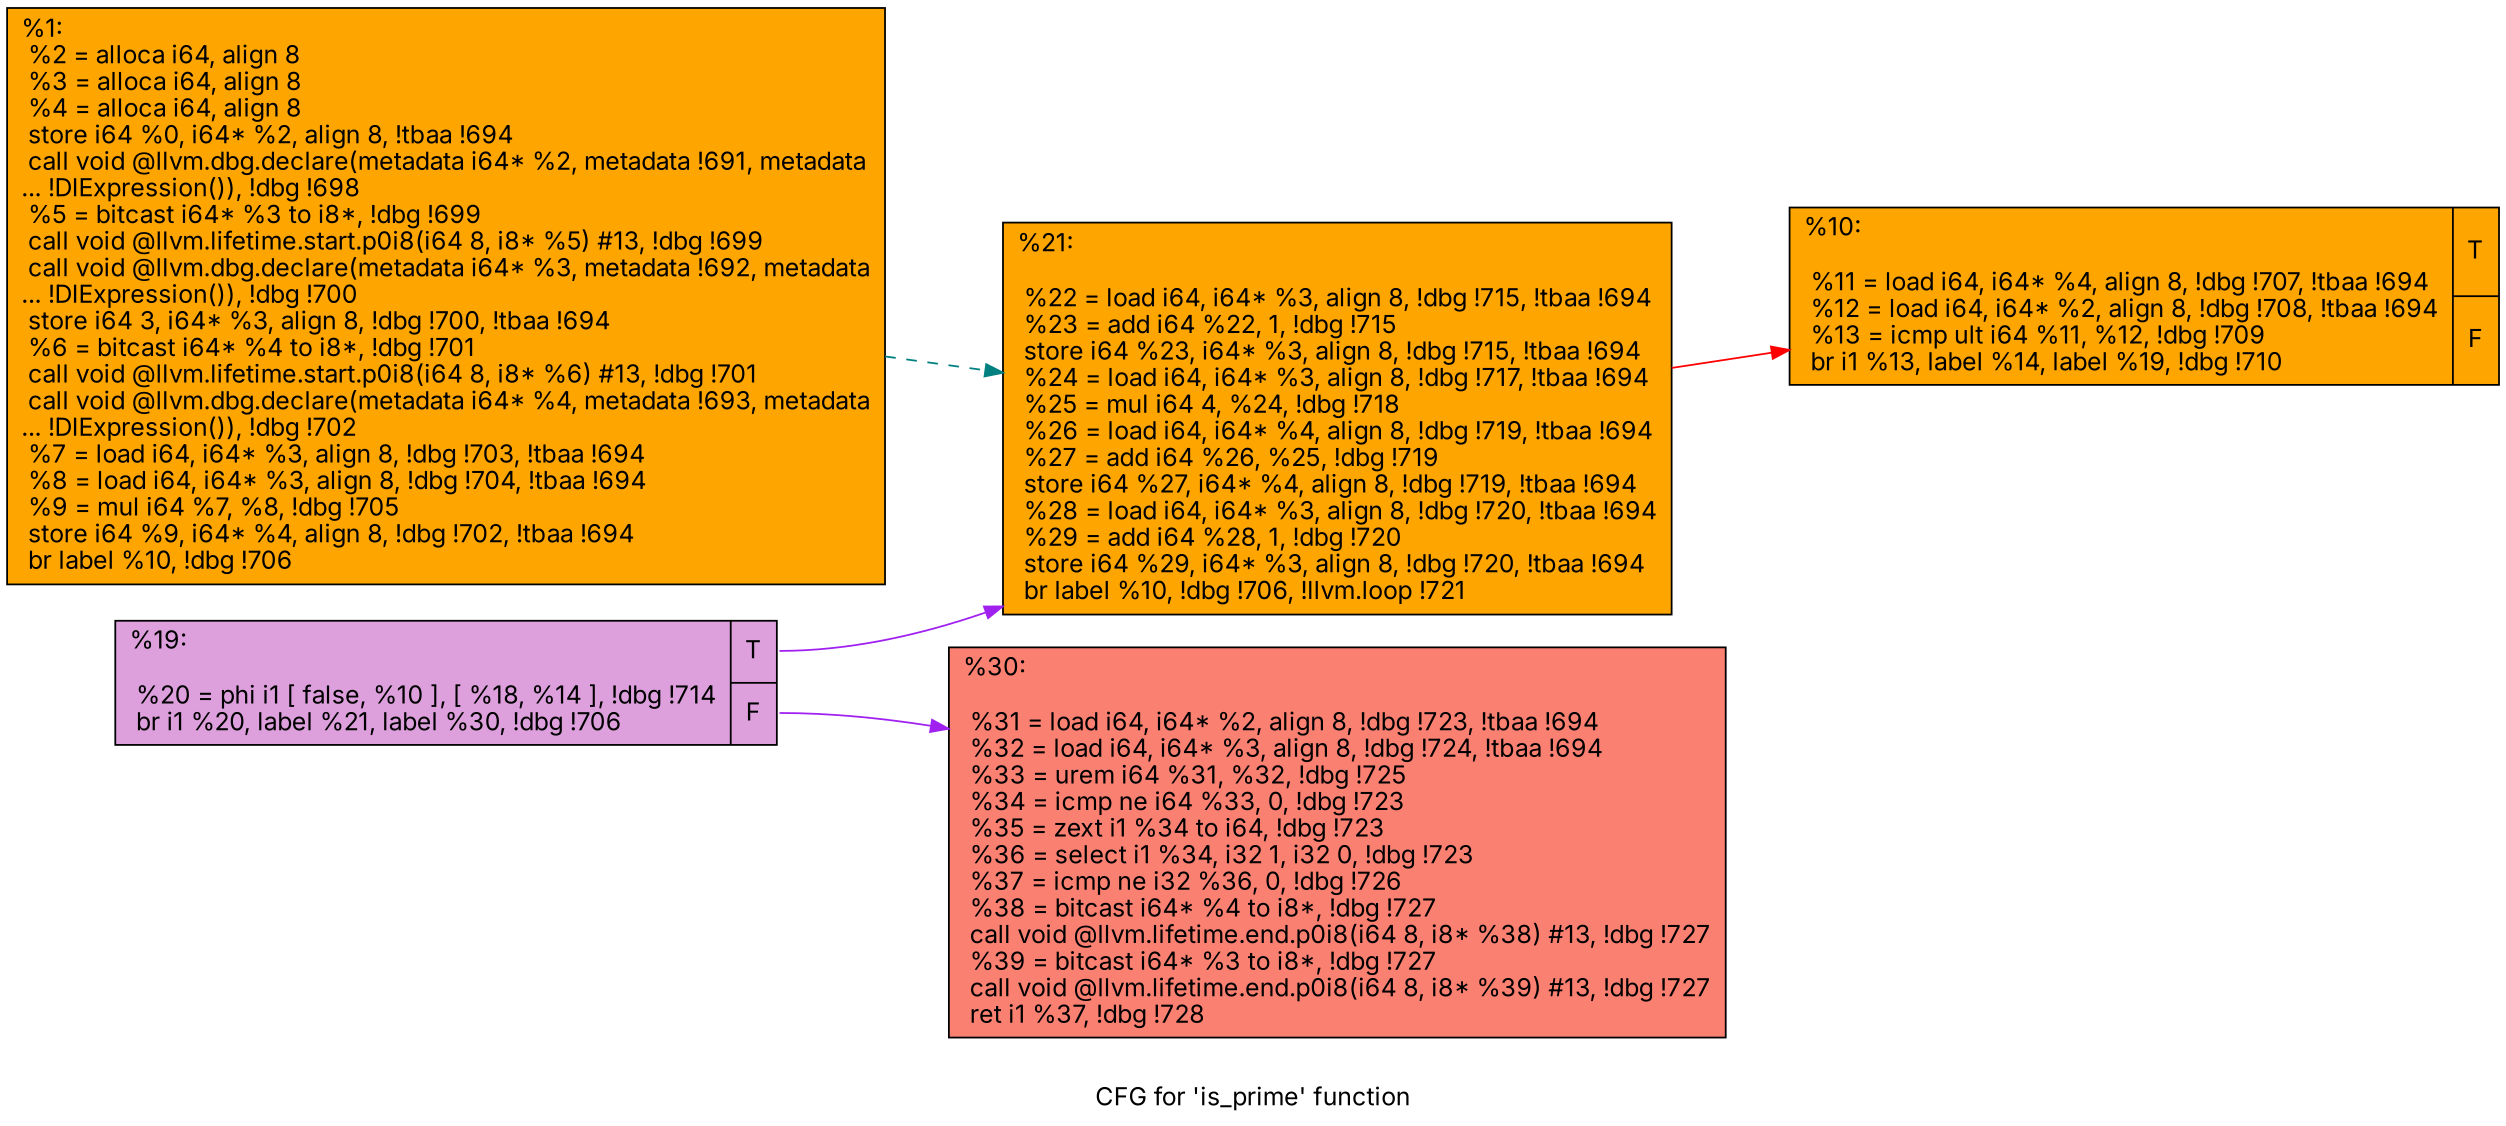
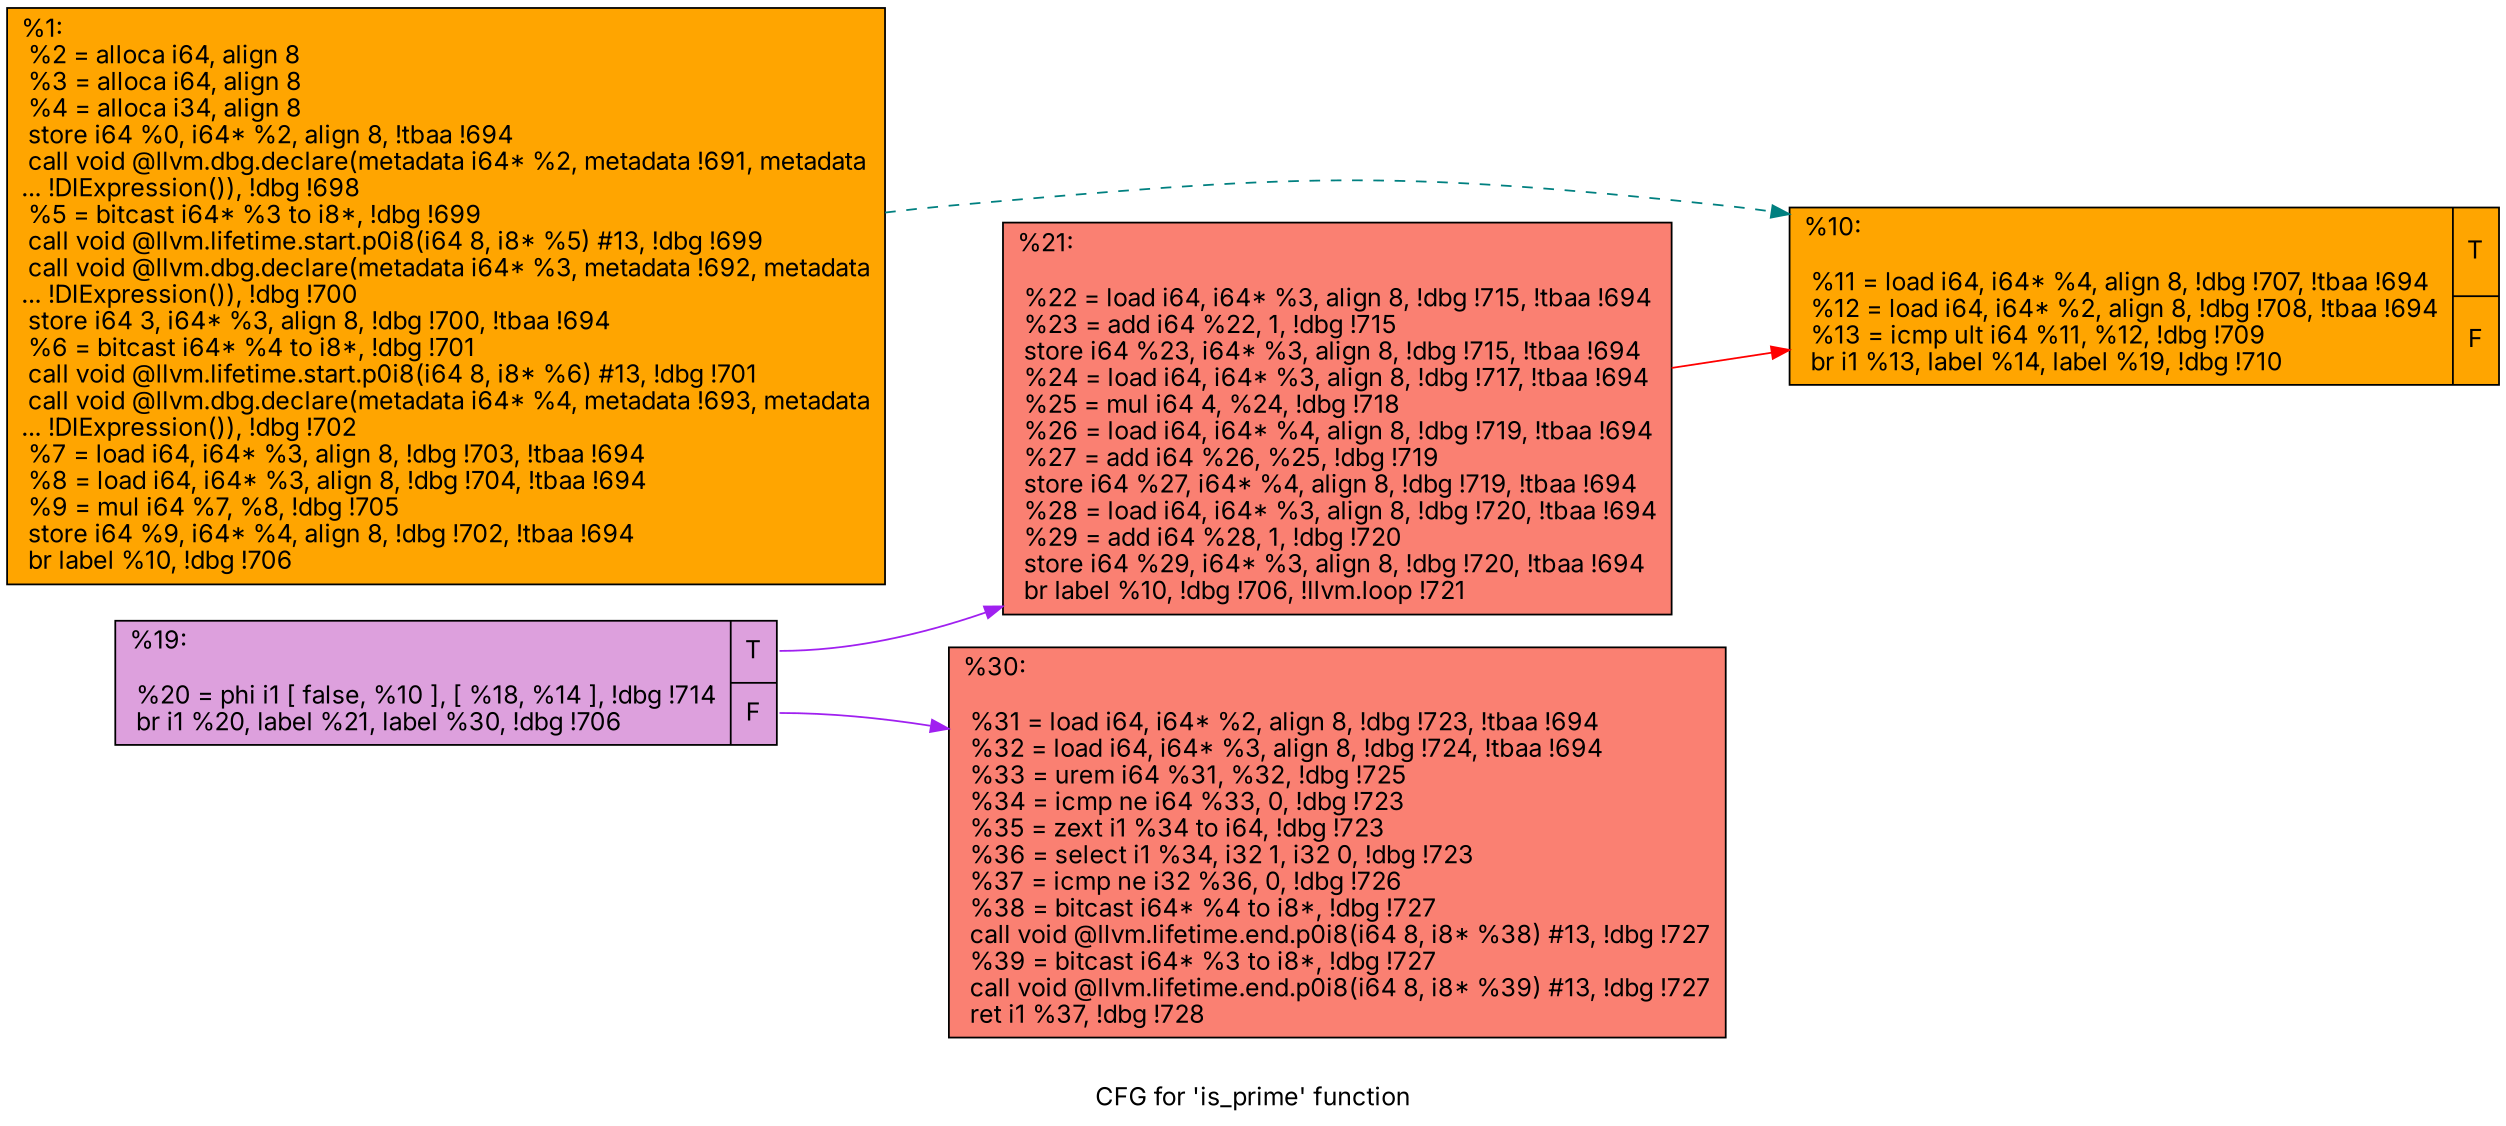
(162, 109) -> (162, 109)
(935, 363) -> (1328, 181)
(1337, 419) -> (1337, 419)
